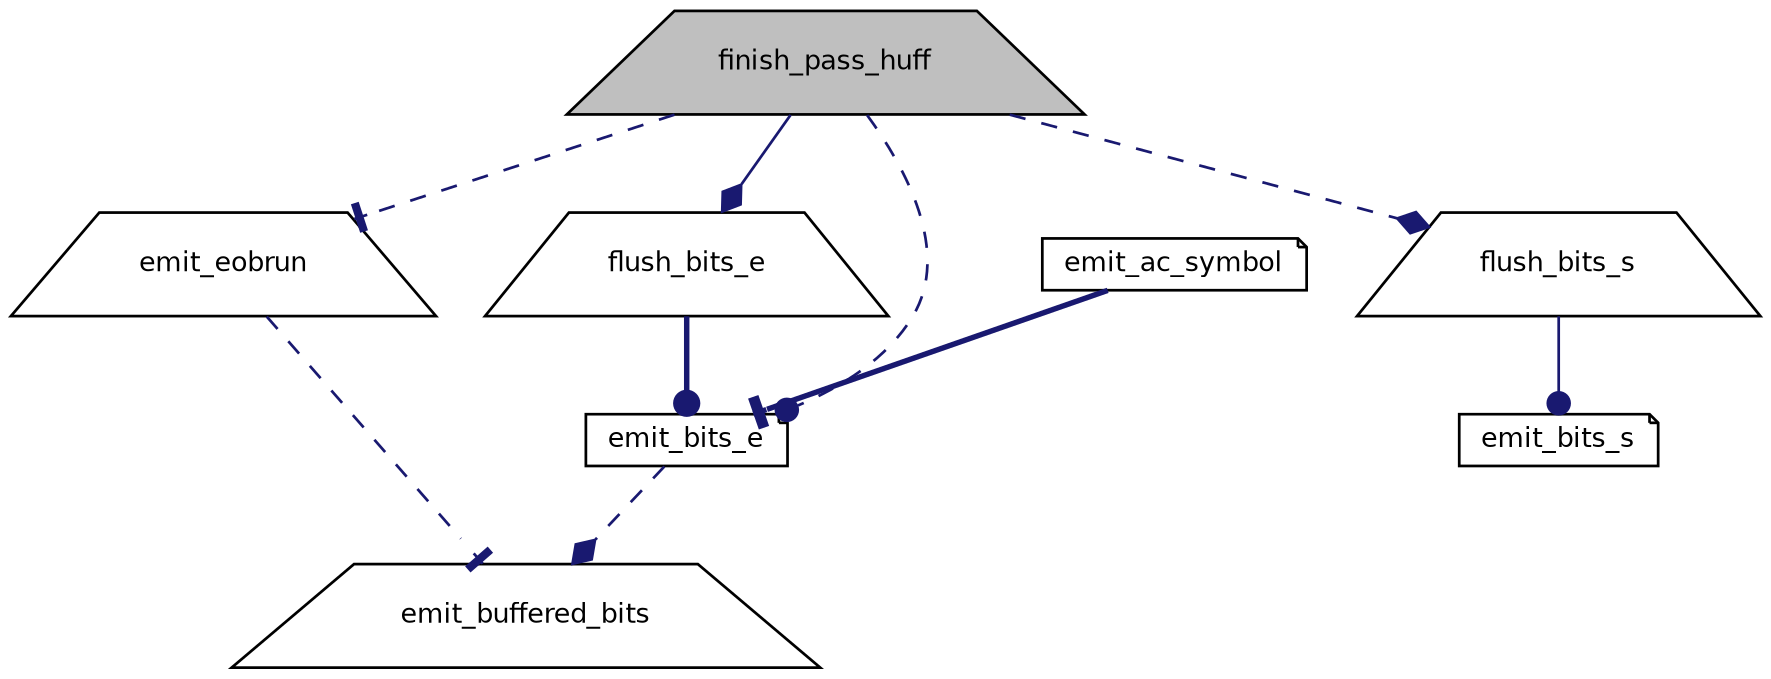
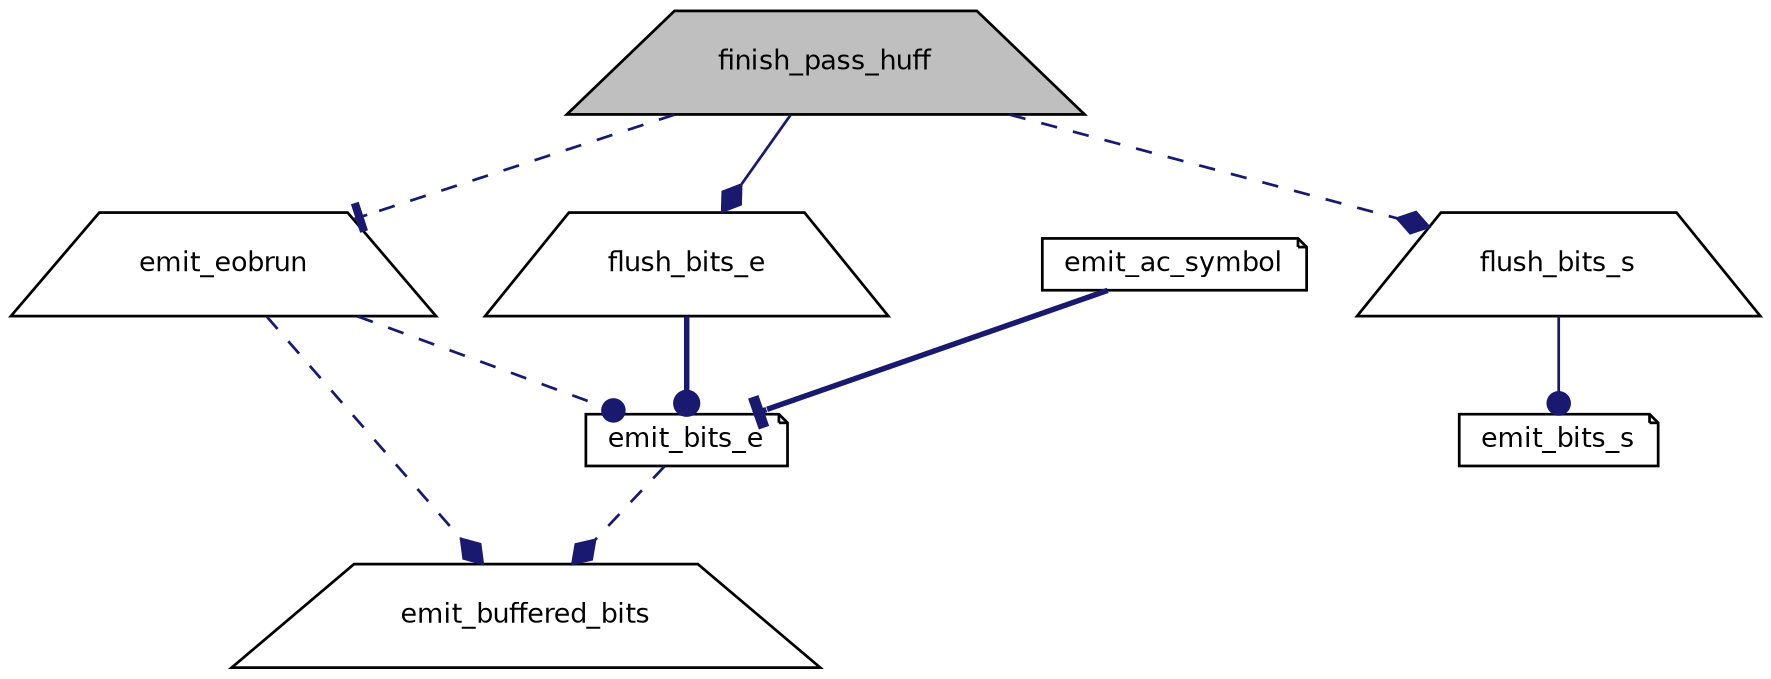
(925, 283) -> (480, 361)
(364, 428) -> (364, 428)
